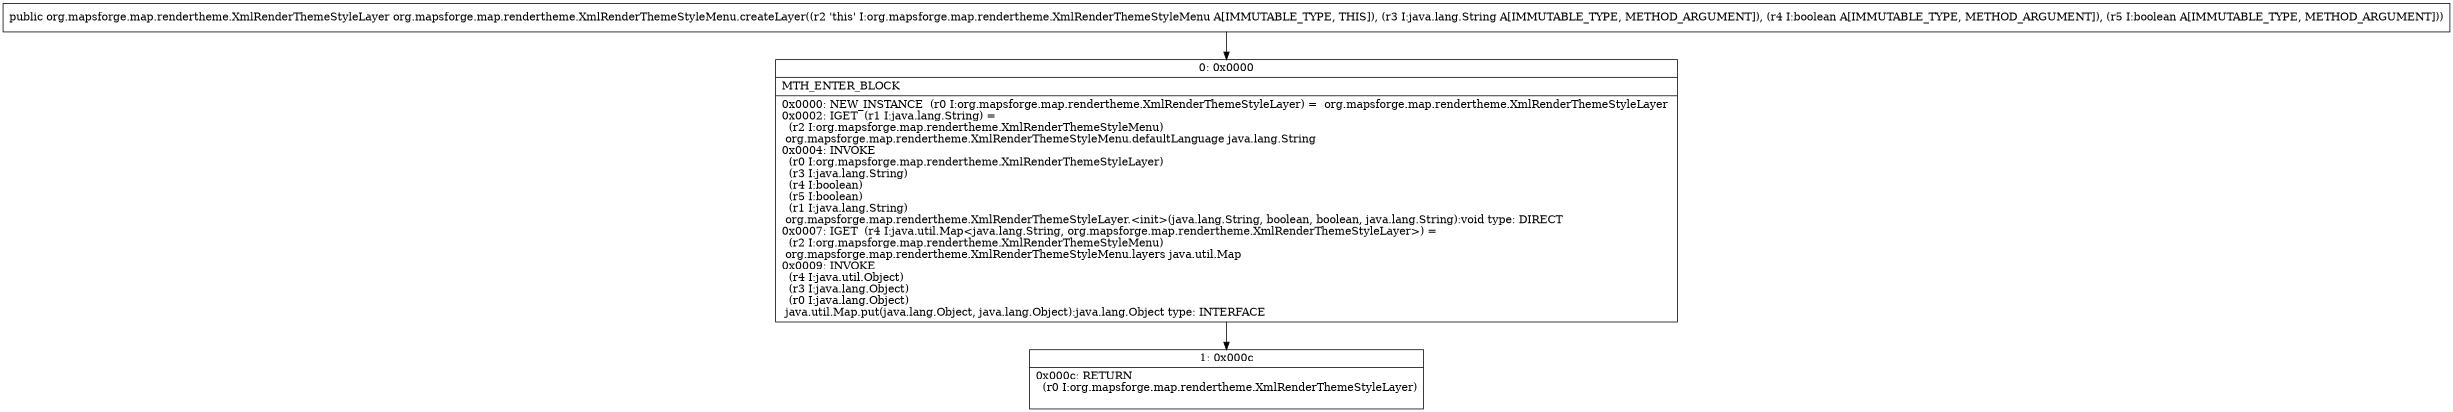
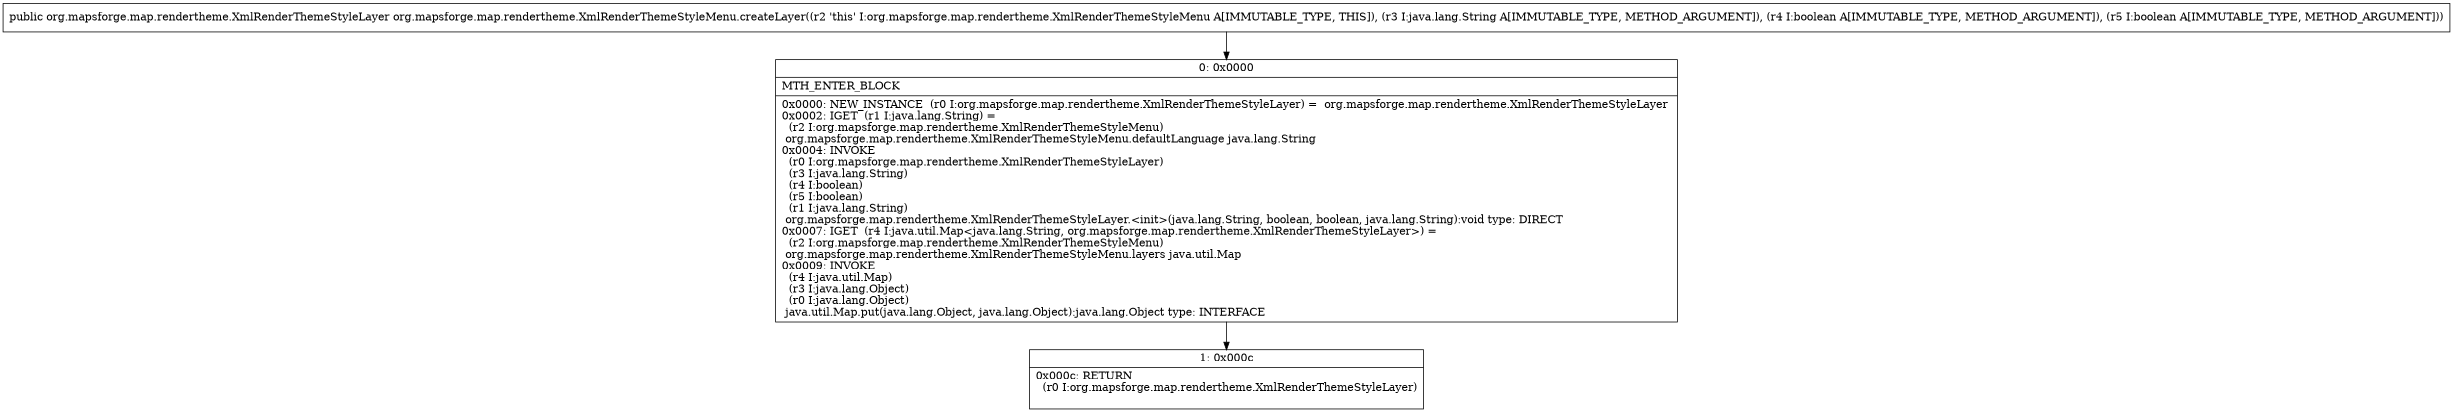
(843, 278) -> (837, 278)
